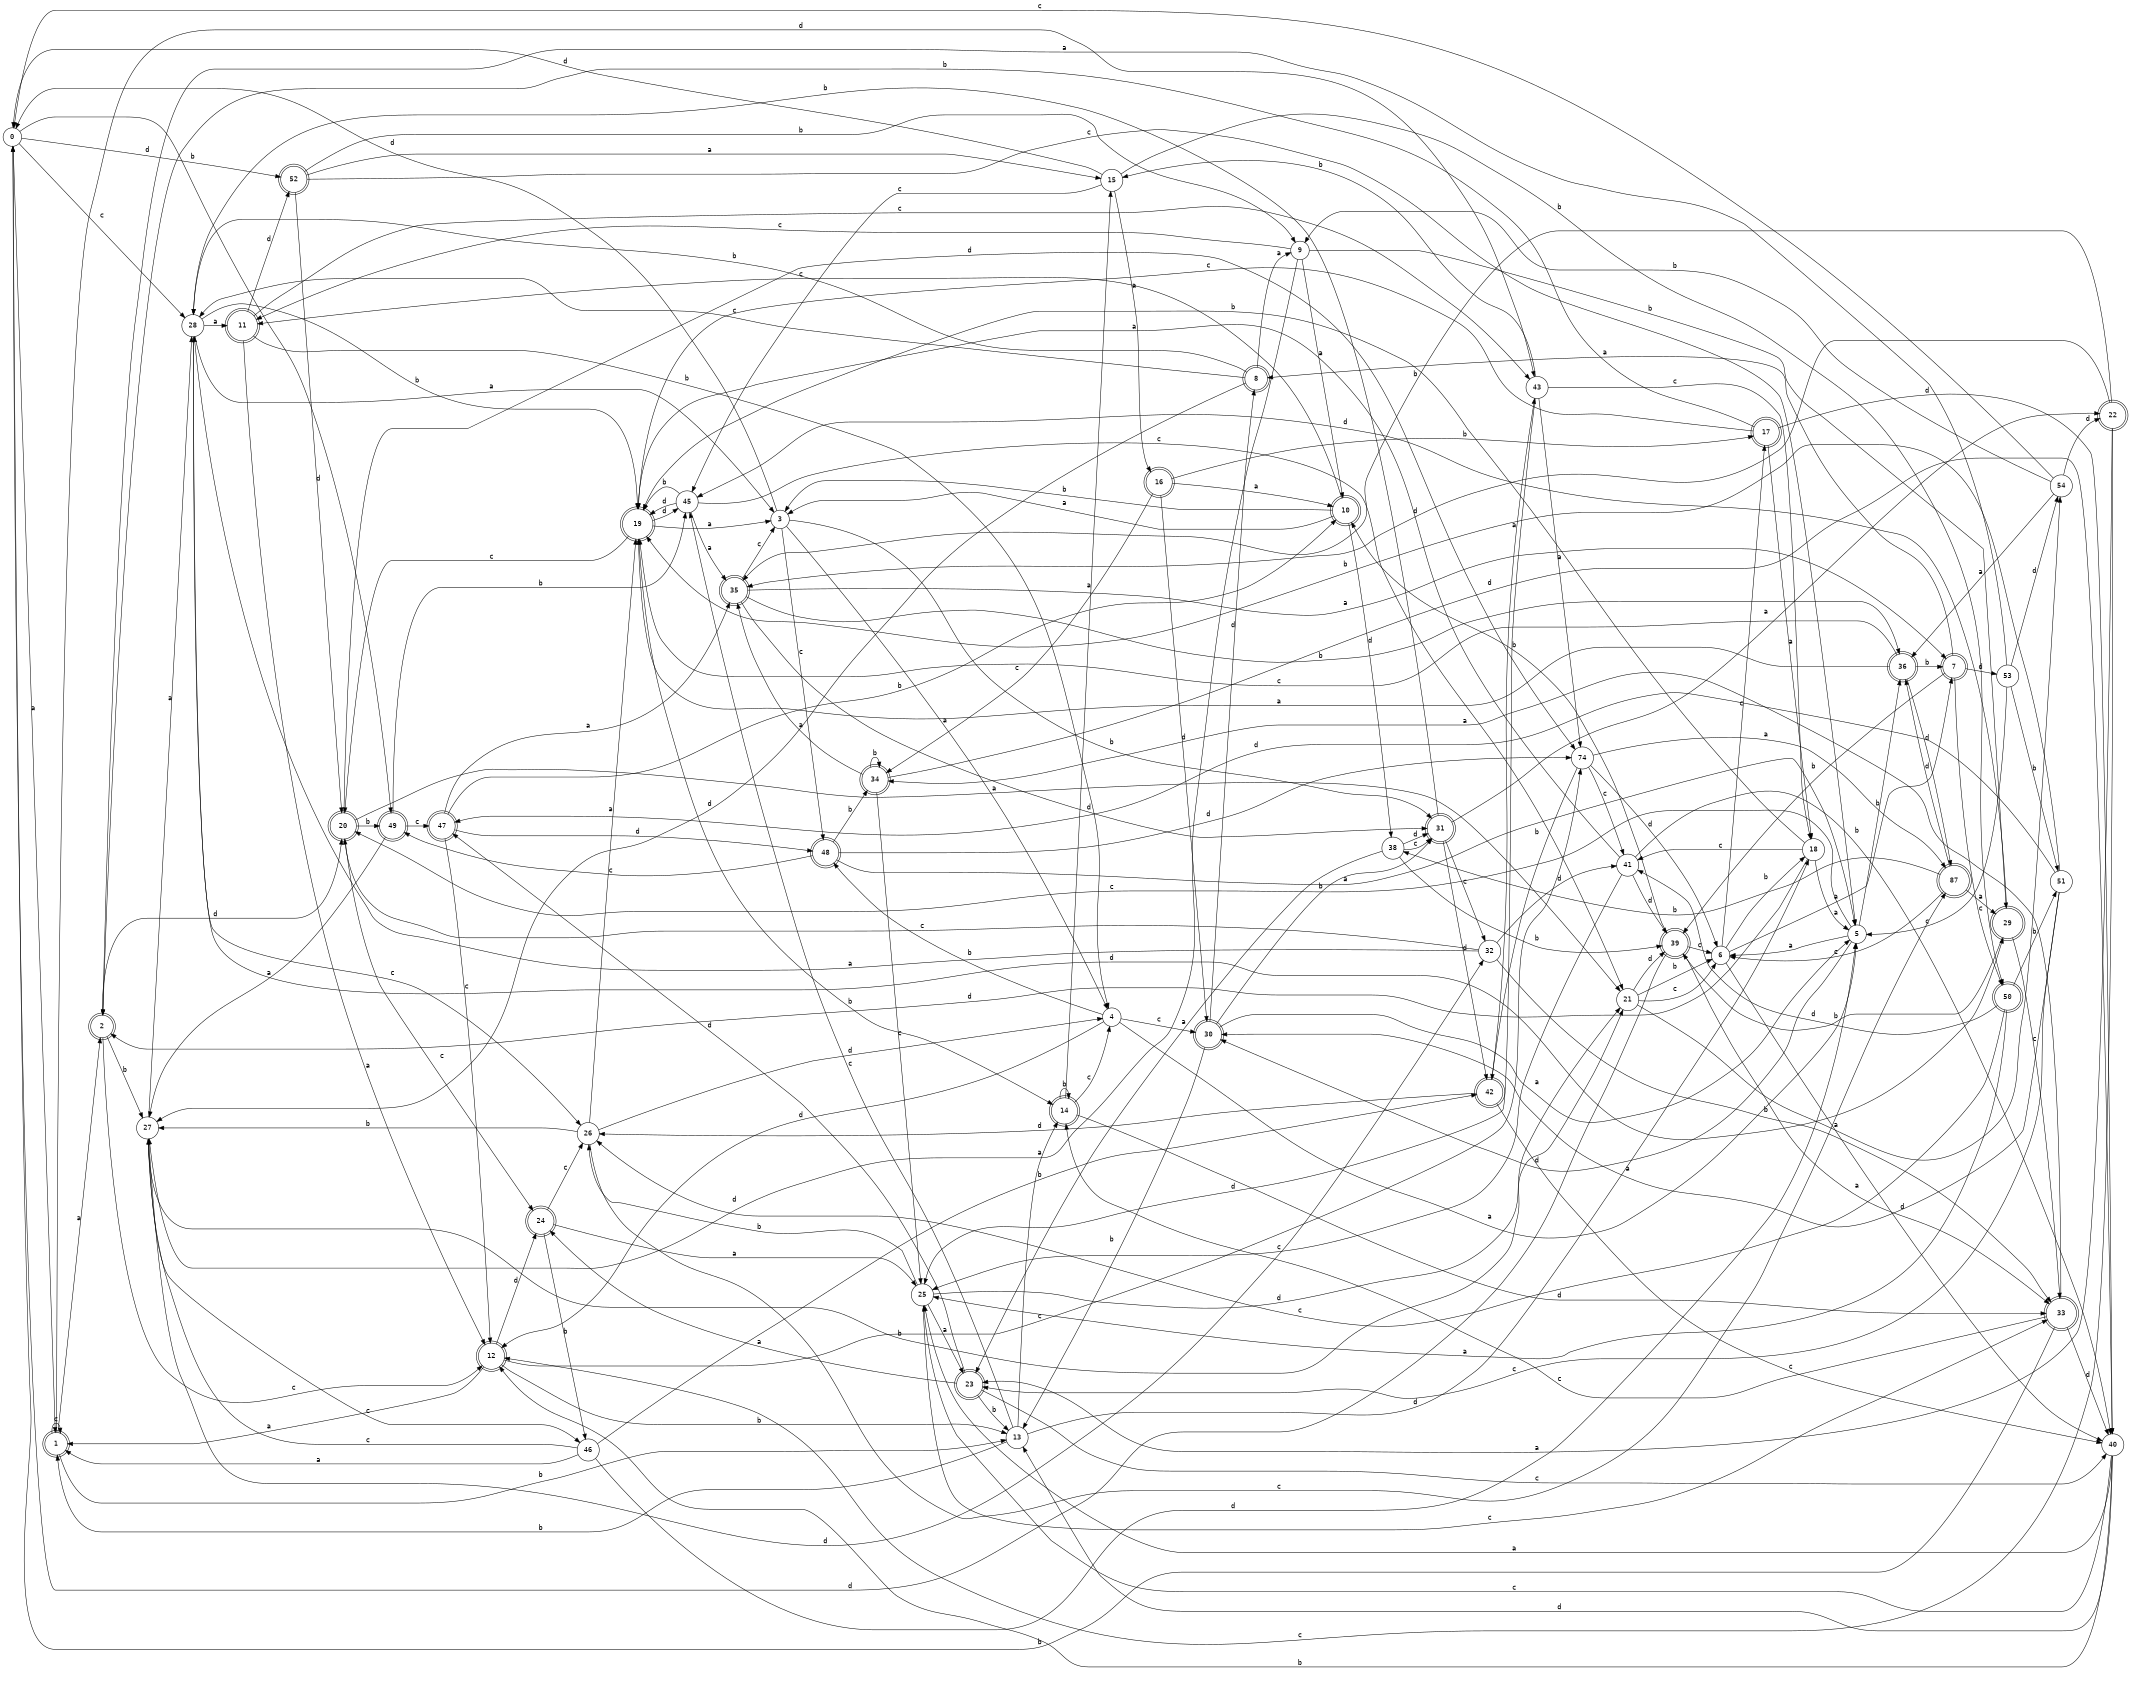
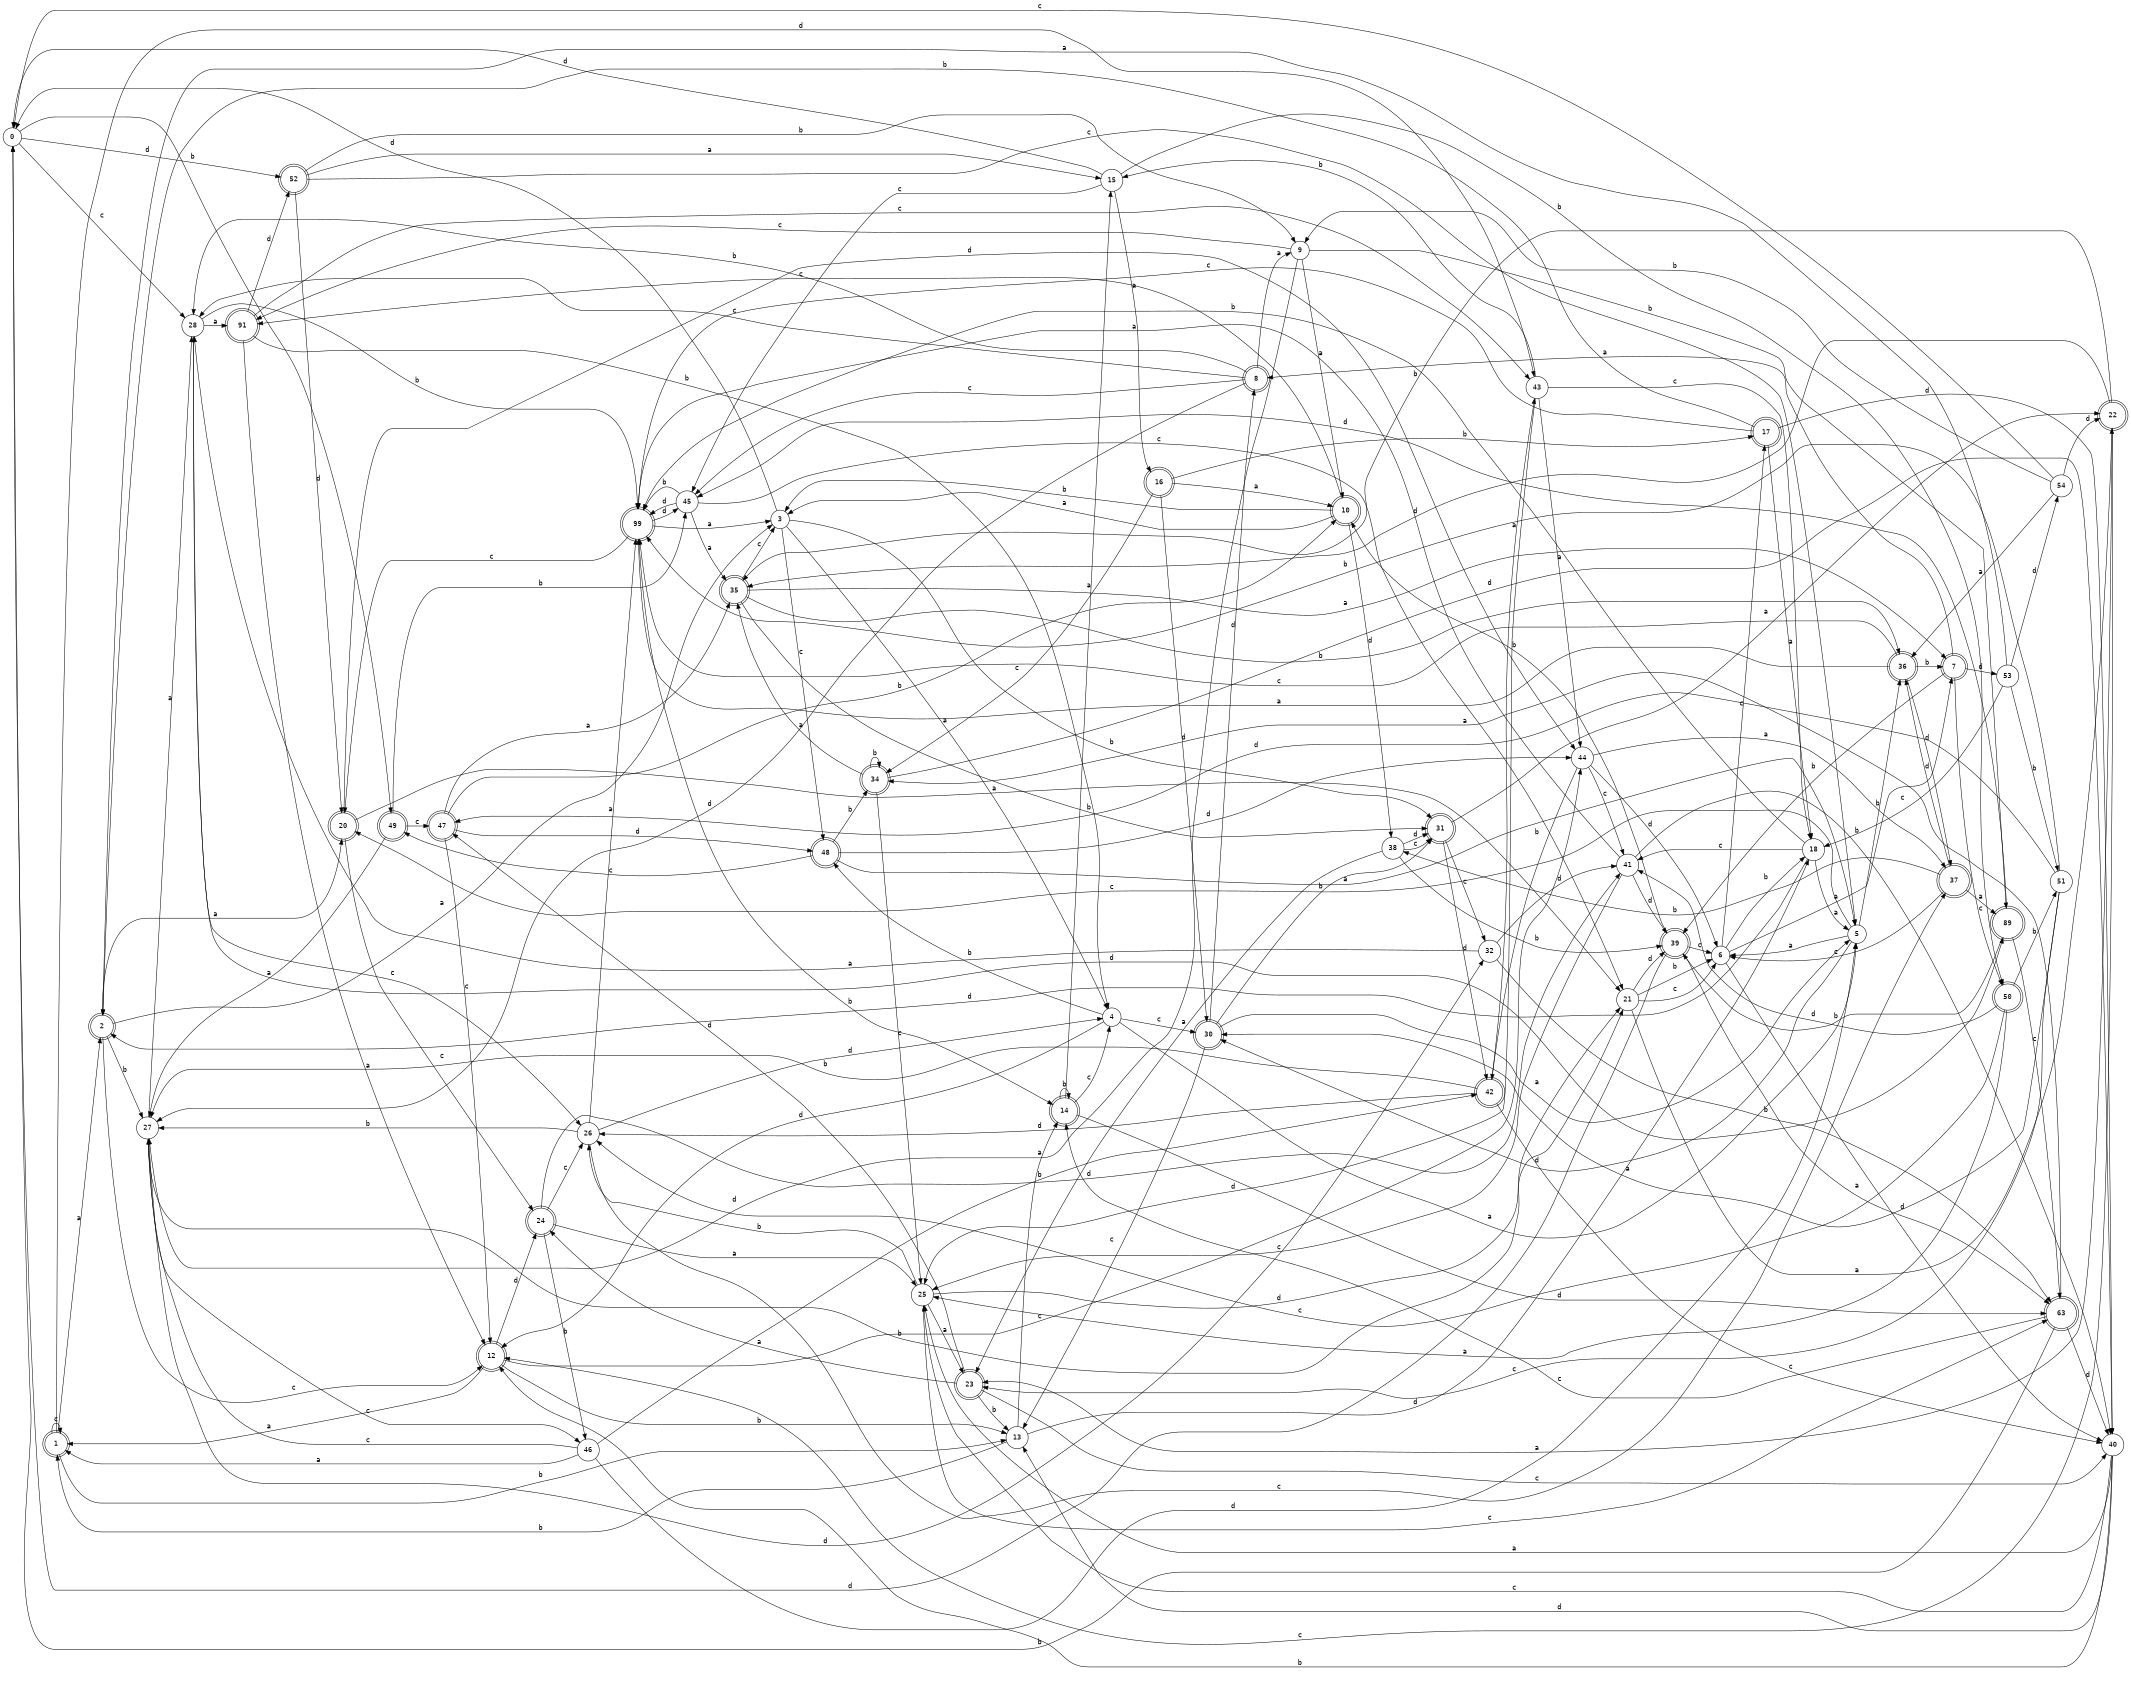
(1012, 95) -> none
(242, 326) -> (242, 326)
(487, 392) -> (489, 877)
(638, 524) -> (638, 524)
(1582, 758) -> (1582, 758)
(34, 787) -> none
(1089, 808) -> (1089, 808)
(365, 826) -> none
(1989, 848) -> (1939, 782)
(1954, 881) -> (1954, 881)
(216, 914) -> (216, 914)
(2008, 923) -> (2008, 923)
(918, 931) -> none
(815, 986) -> (959, 393)
(2022, 1022) -> (2059, 1033)
none -> (807, 1066)
none -> (1137, 1173)
(1112, 1239) -> (1112, 1239)
(2061, 1313) -> (2061, 1313)
